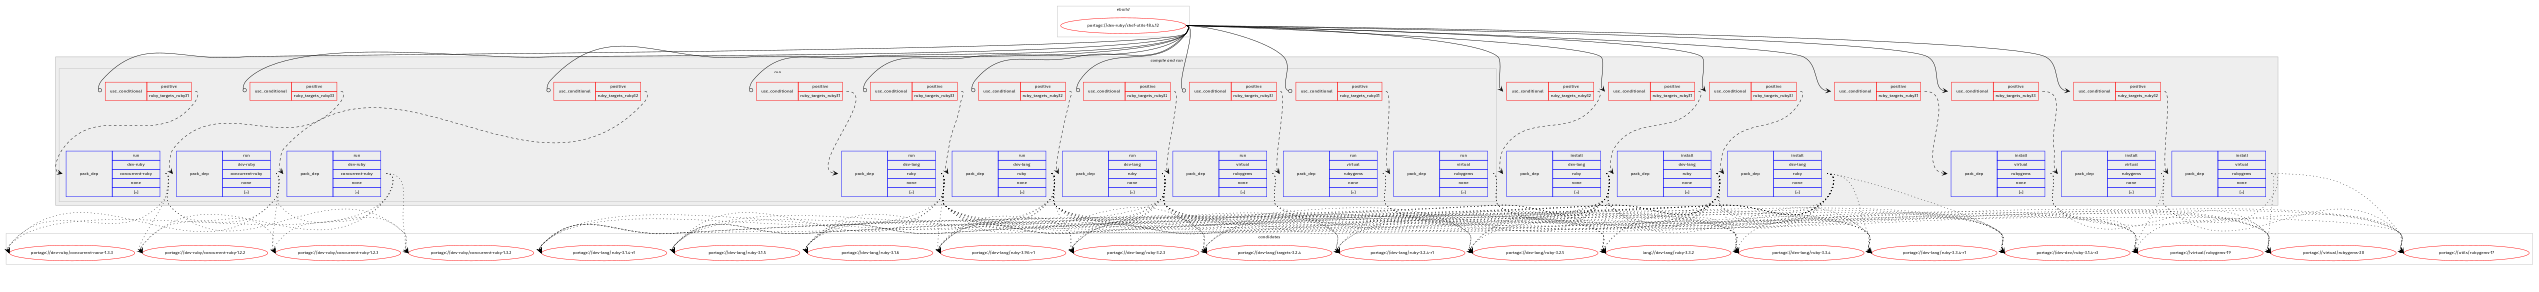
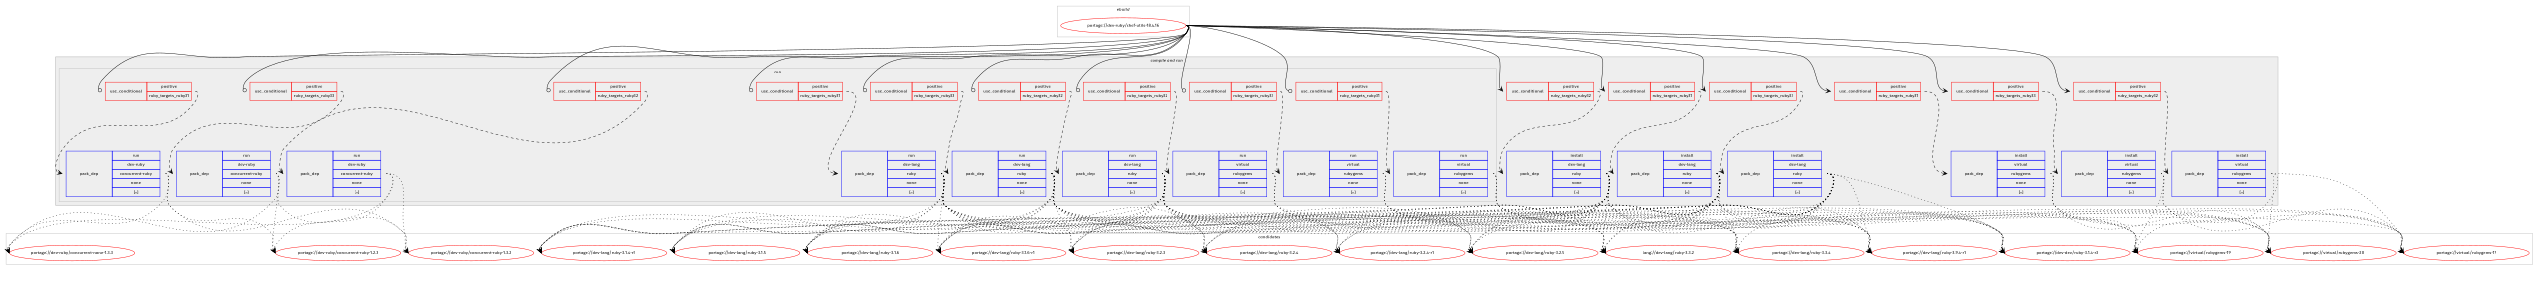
(1123, 26) -> (1123, 26)
(205, 253) -> none
(1003, 253) -> (1003, 253)
(1269, 253) -> (1269, 253)
(1935, 253) -> (1935, 253)
(2467, 253) -> (2467, 253)
